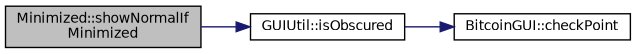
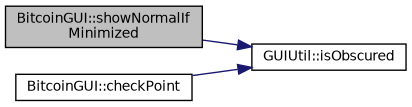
(103, 27) -> (104, 27)
(423, 27) -> (215, 72)
